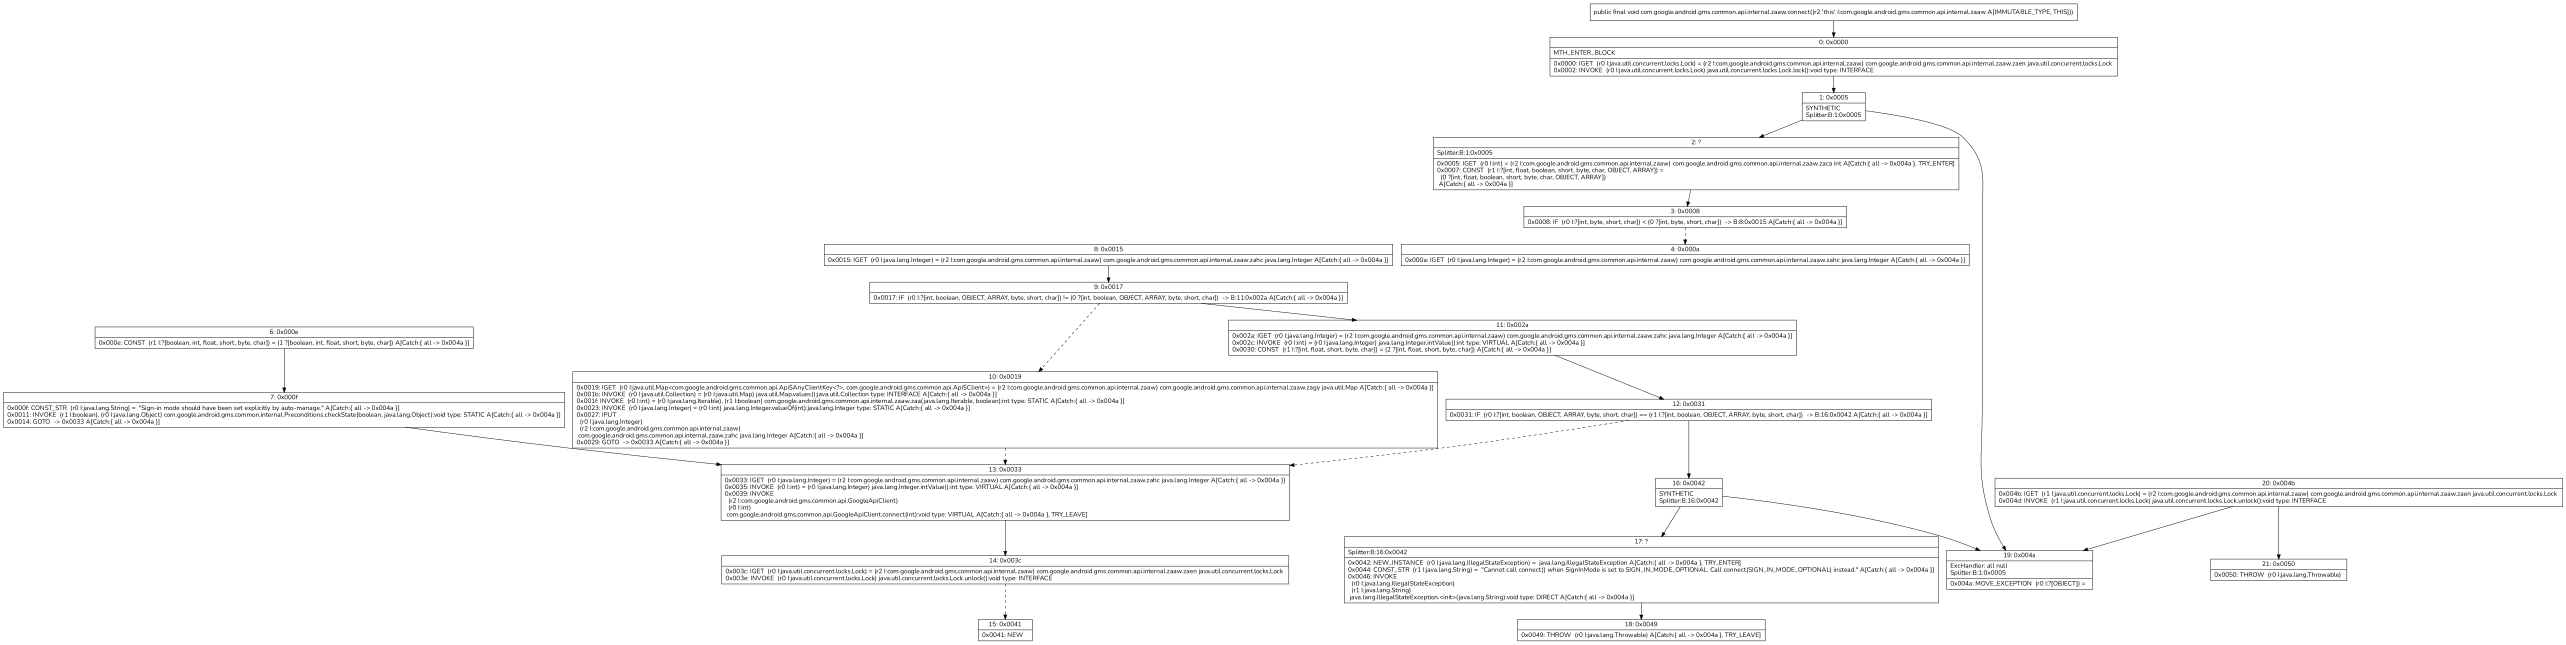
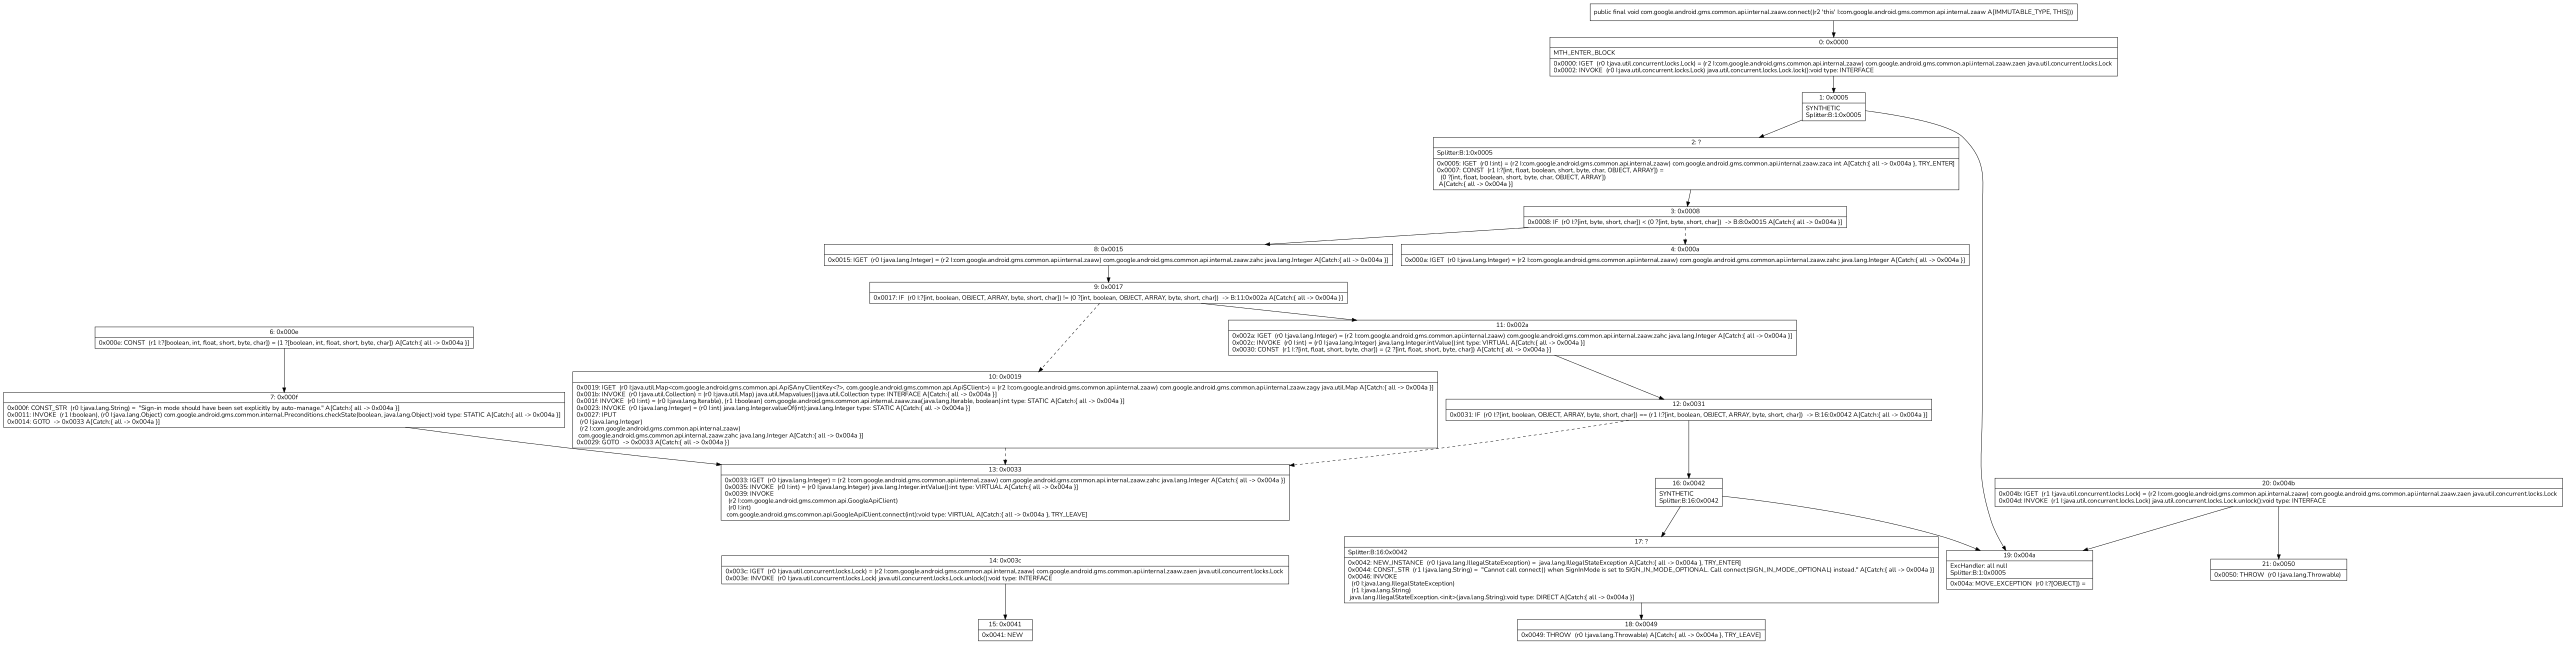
none -> (1399, 236)
(1005, 536) -> none
(1005, 599) -> (1005, 599)
